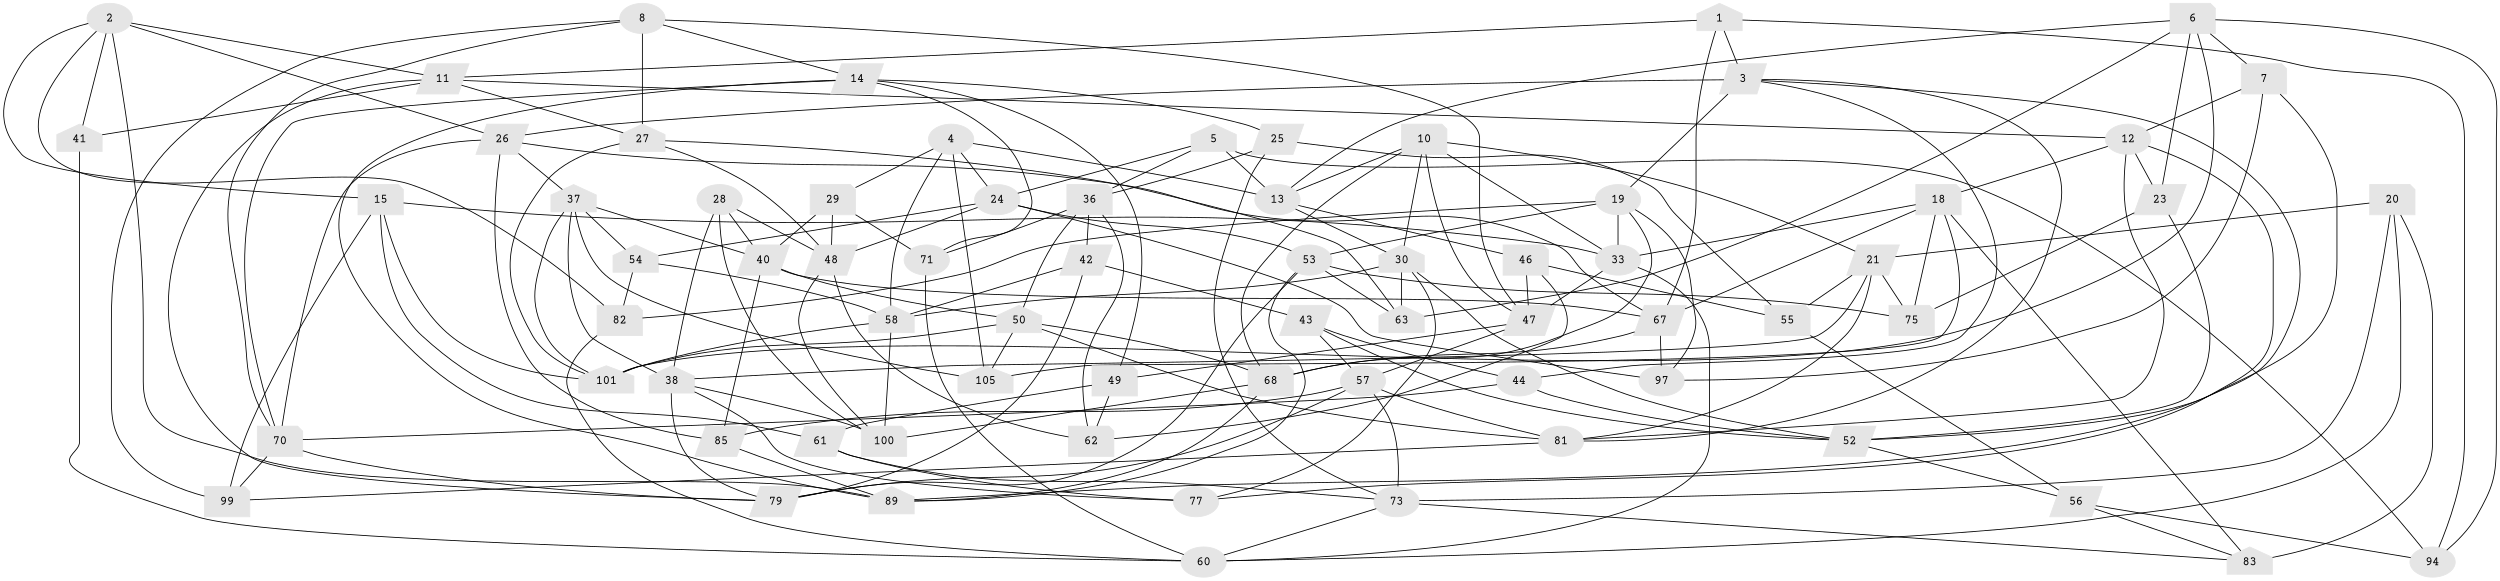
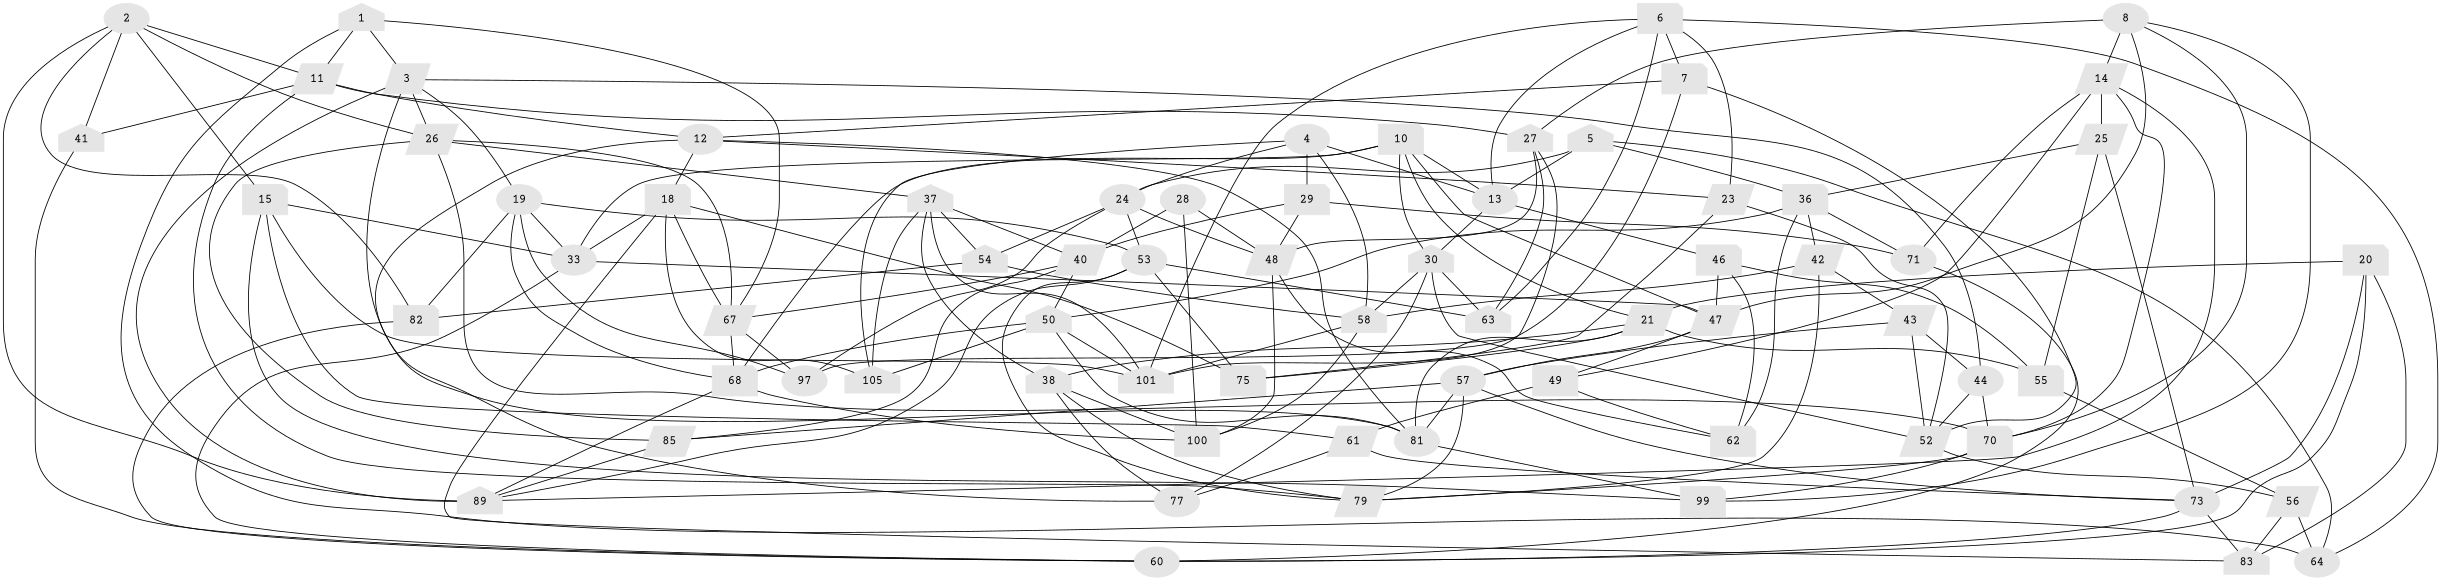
(690, 289) -> none
(2433, 562) -> (2317, 562)
